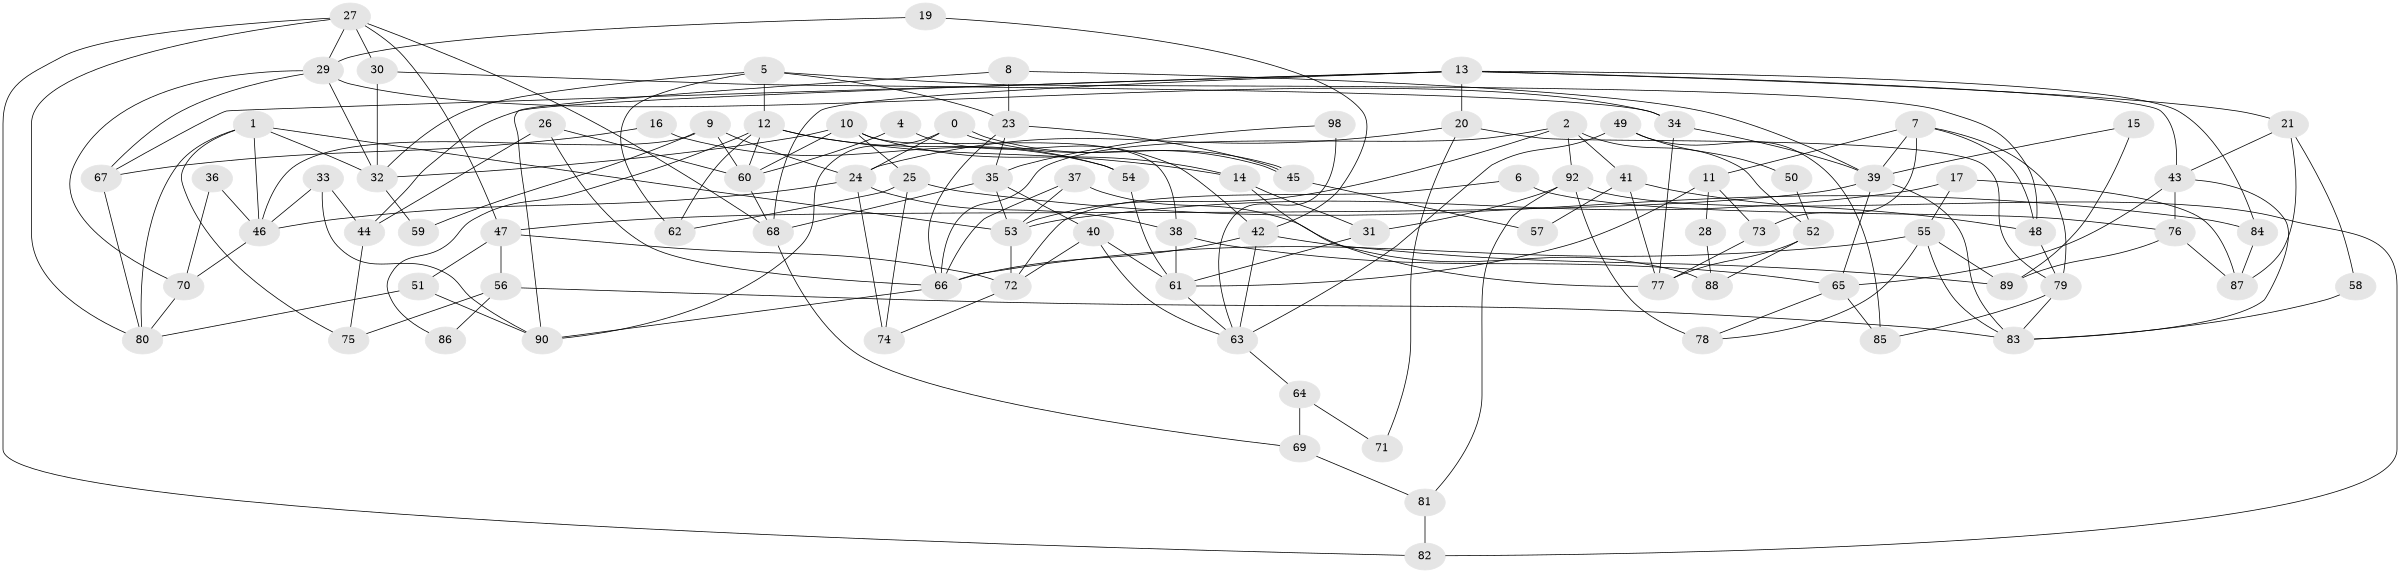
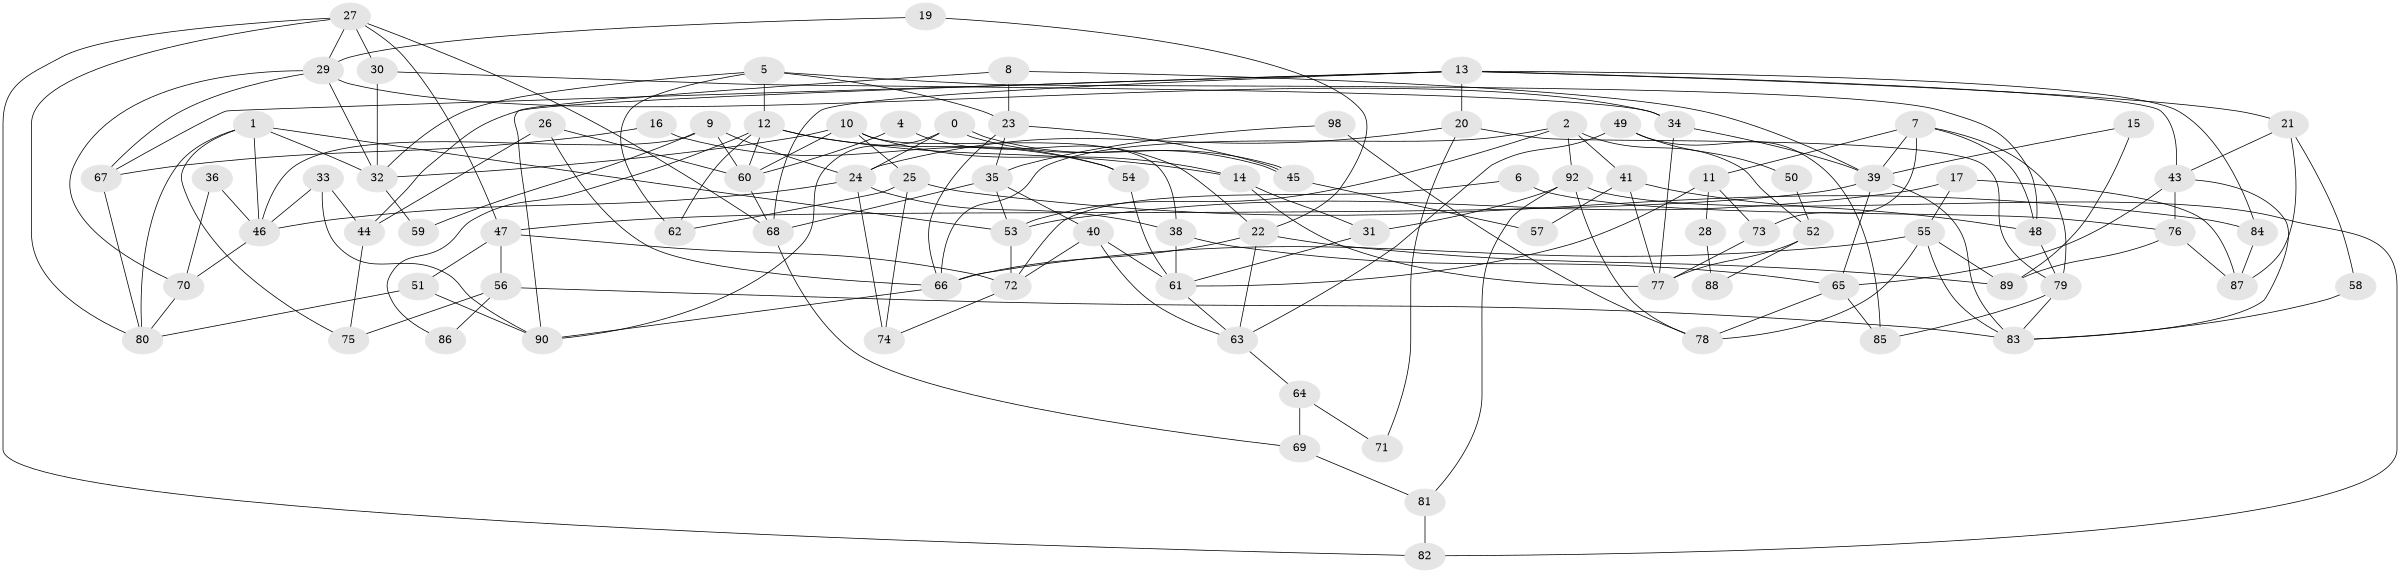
(1075, 178) -> none
(1232, 218) -> (1510, 246)
(1258, 232) -> (1258, 232)
